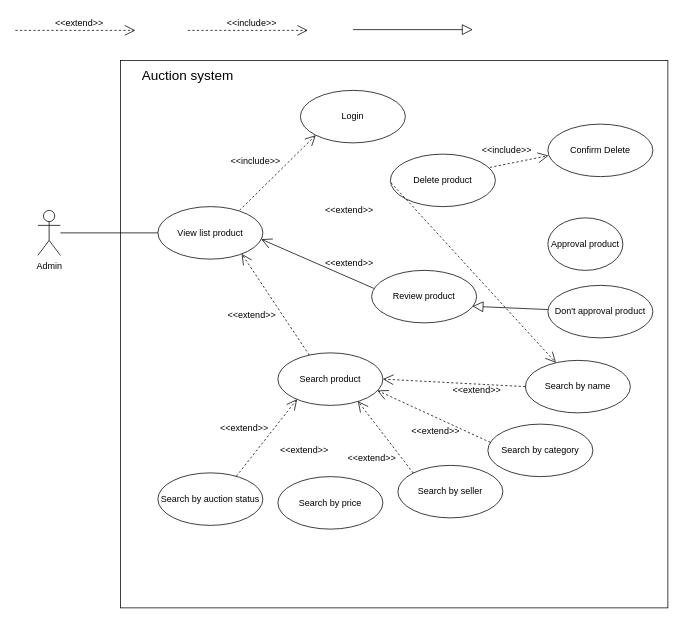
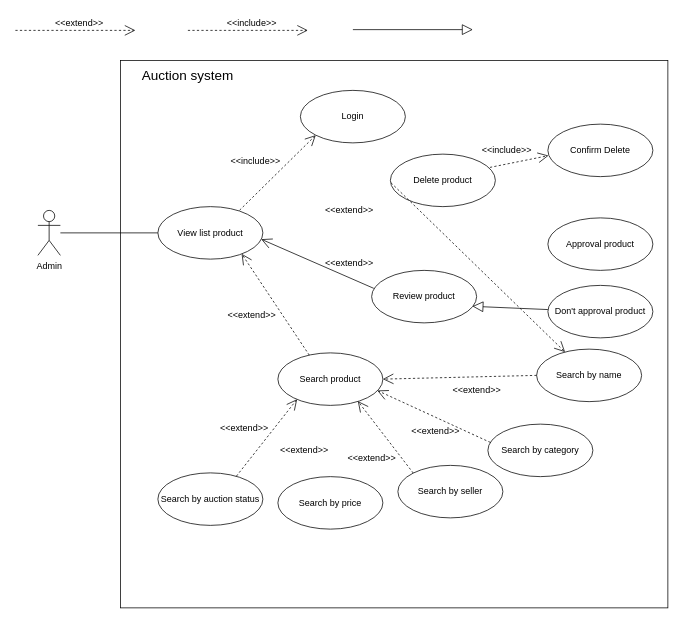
(585, 244) -> (600, 244)
(578, 387) -> (589, 375)
